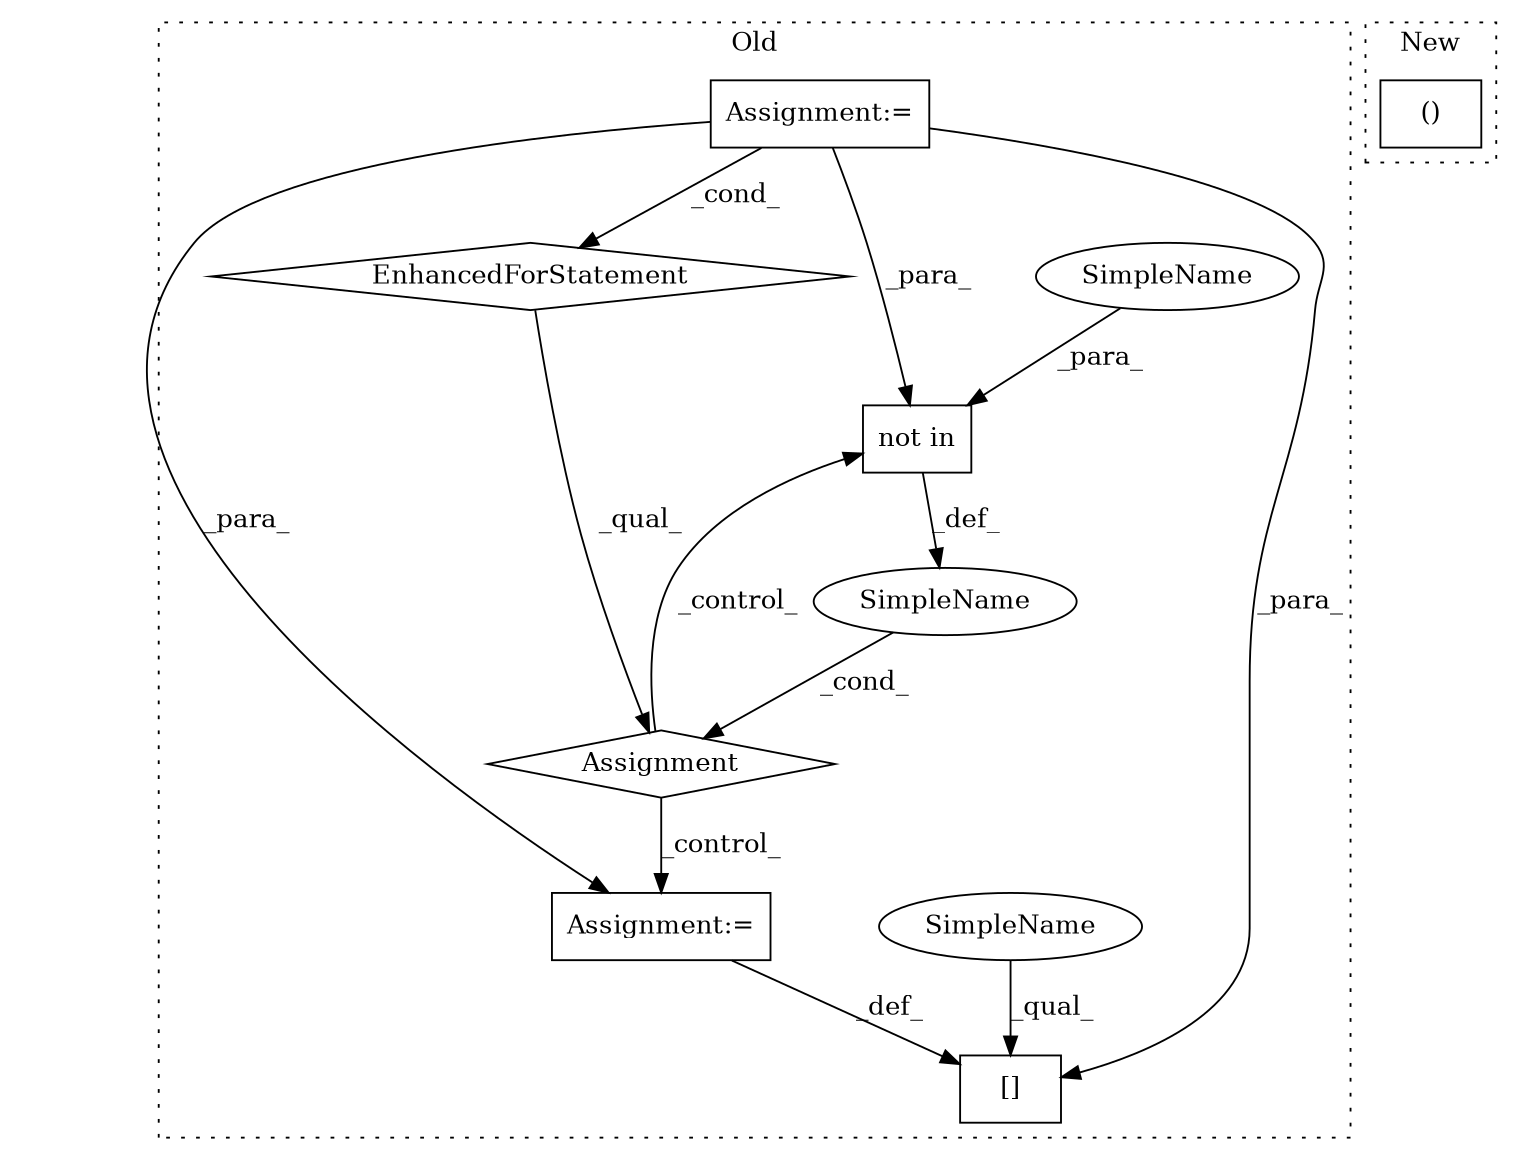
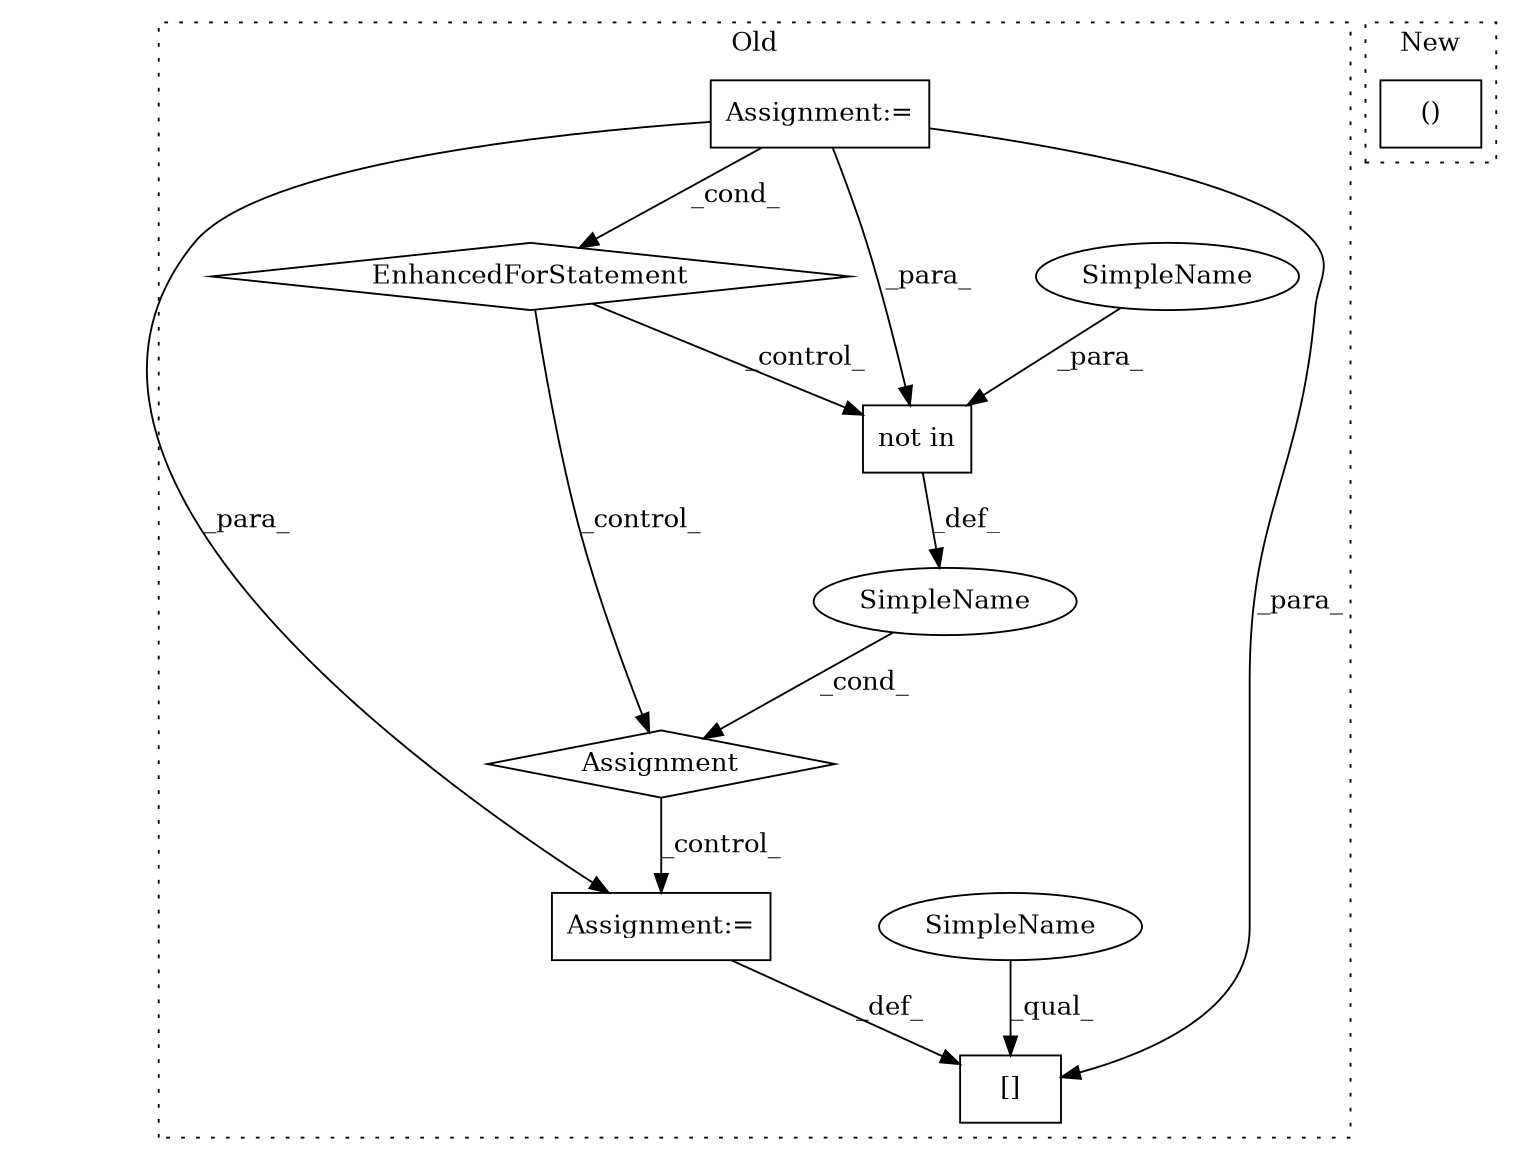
(641, 520) -> (641, 520)
(689, 554) -> (719, 356)
